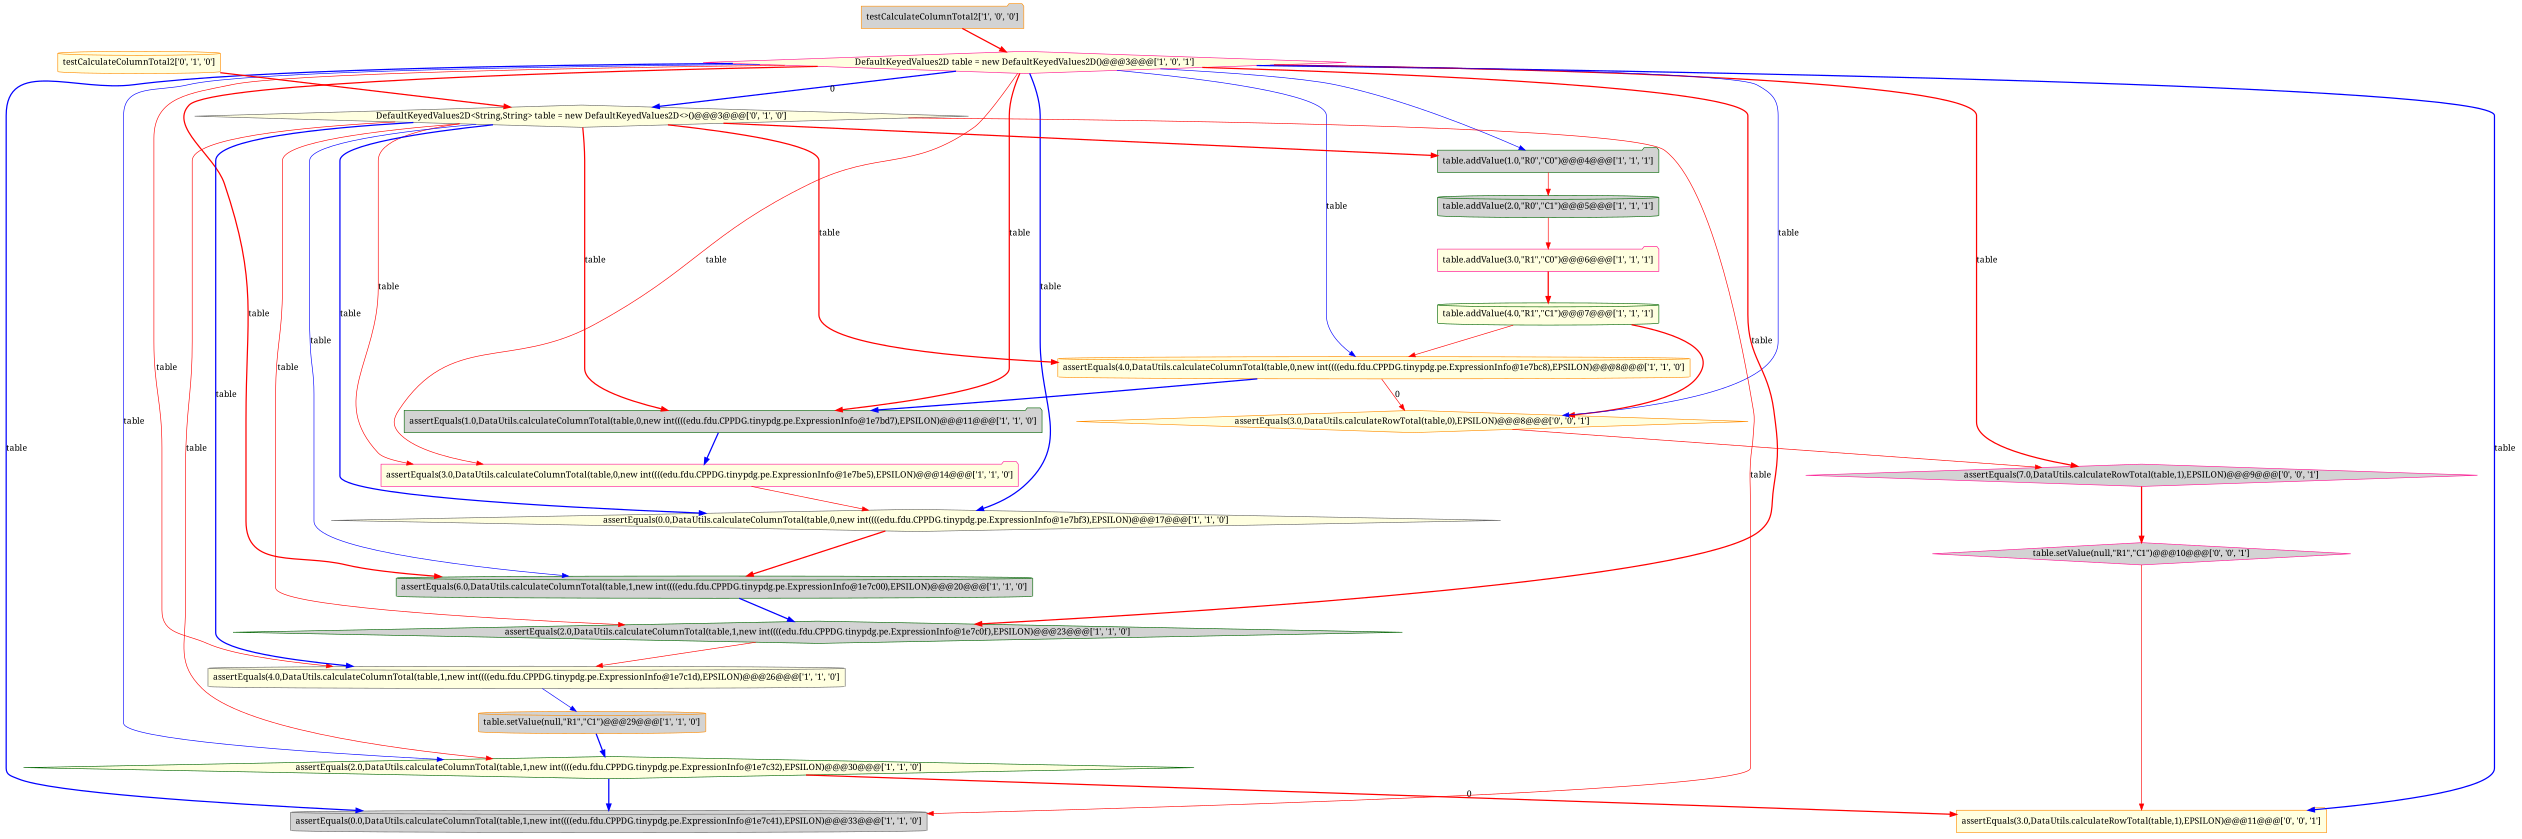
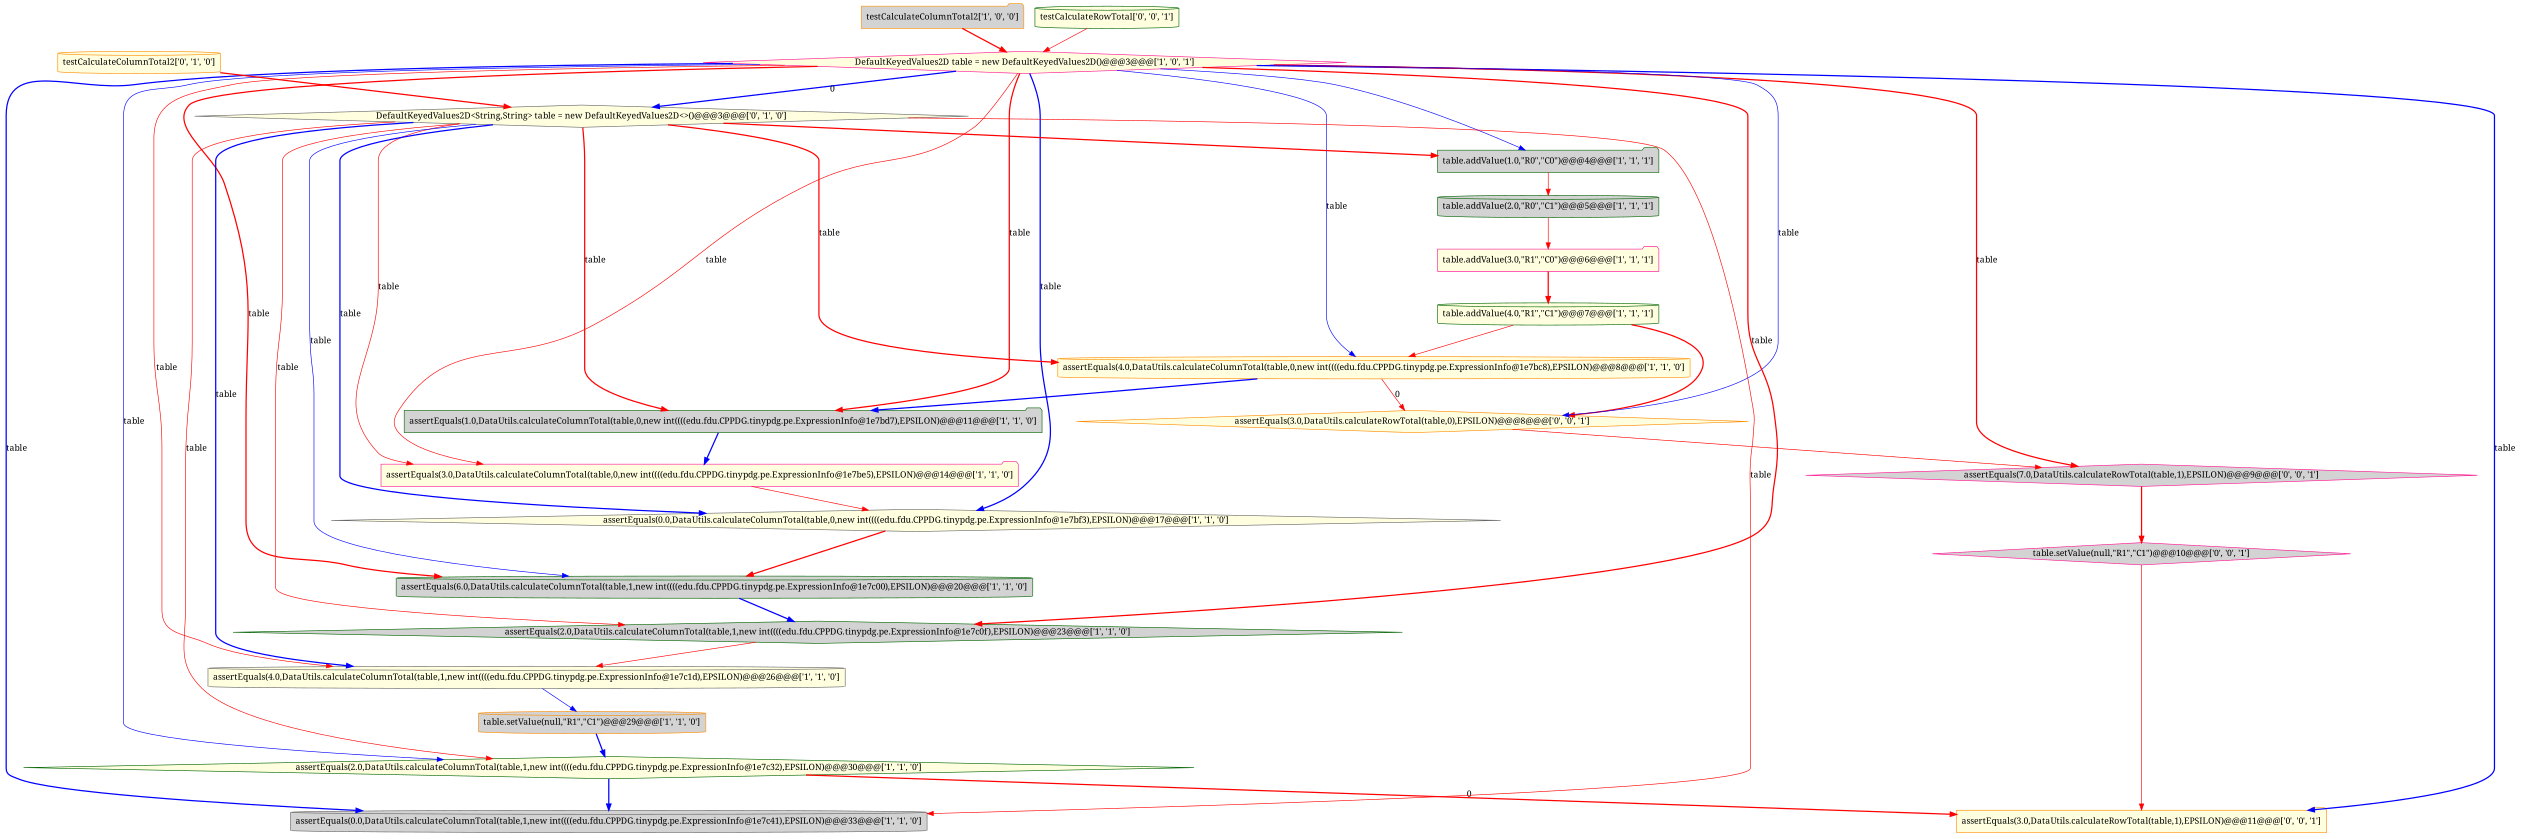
none -> (1107, 17)
